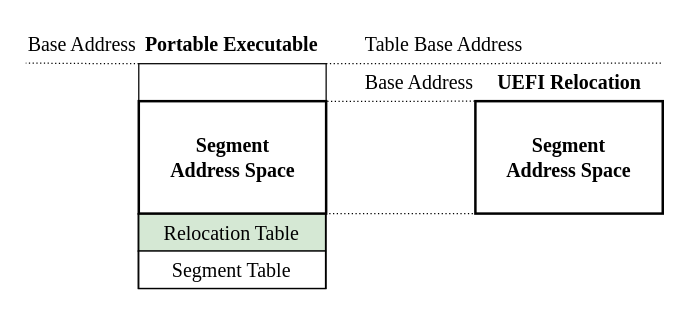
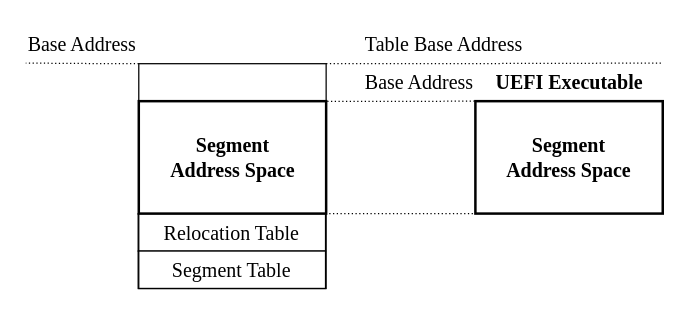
(232, 44) -> none
(570, 82) -> (570, 82)
(232, 233) -> (232, 233)
